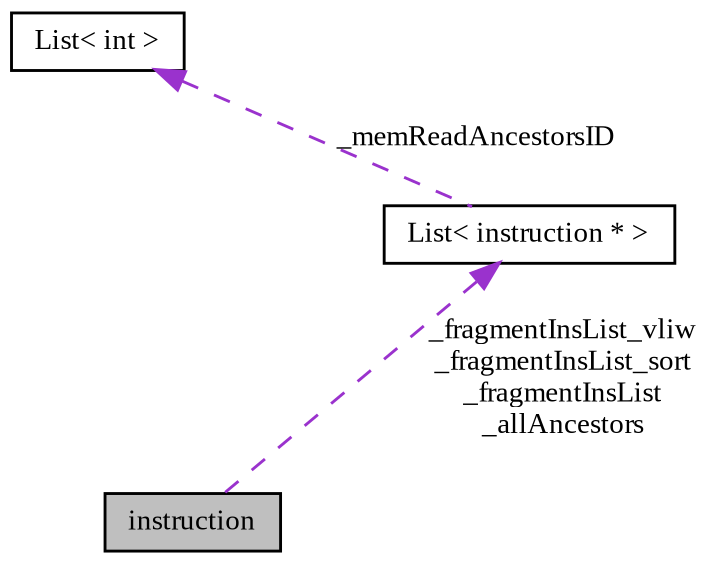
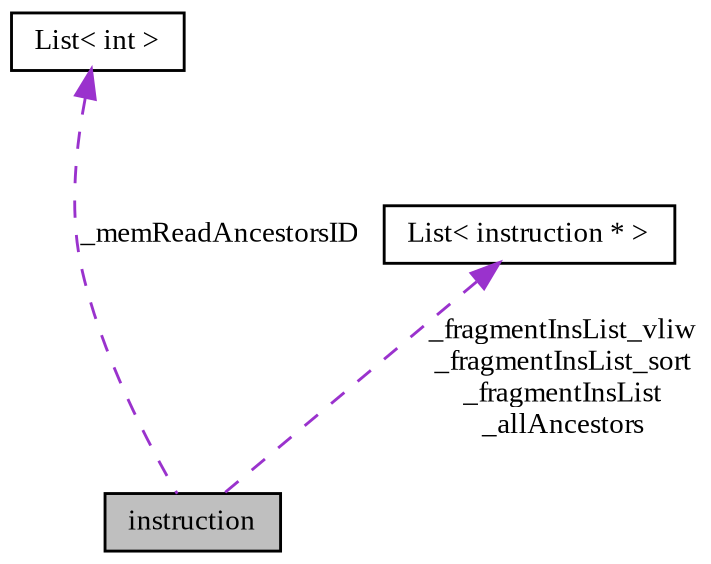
(327, 144) -> (91, 304)
